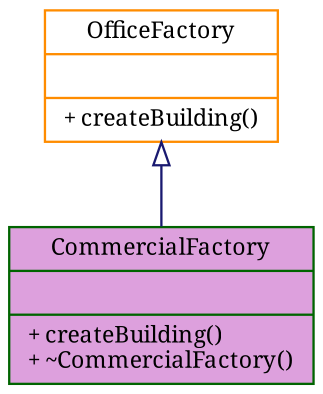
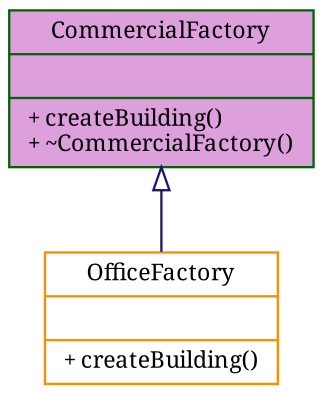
(161, 196) -> (161, 221)
